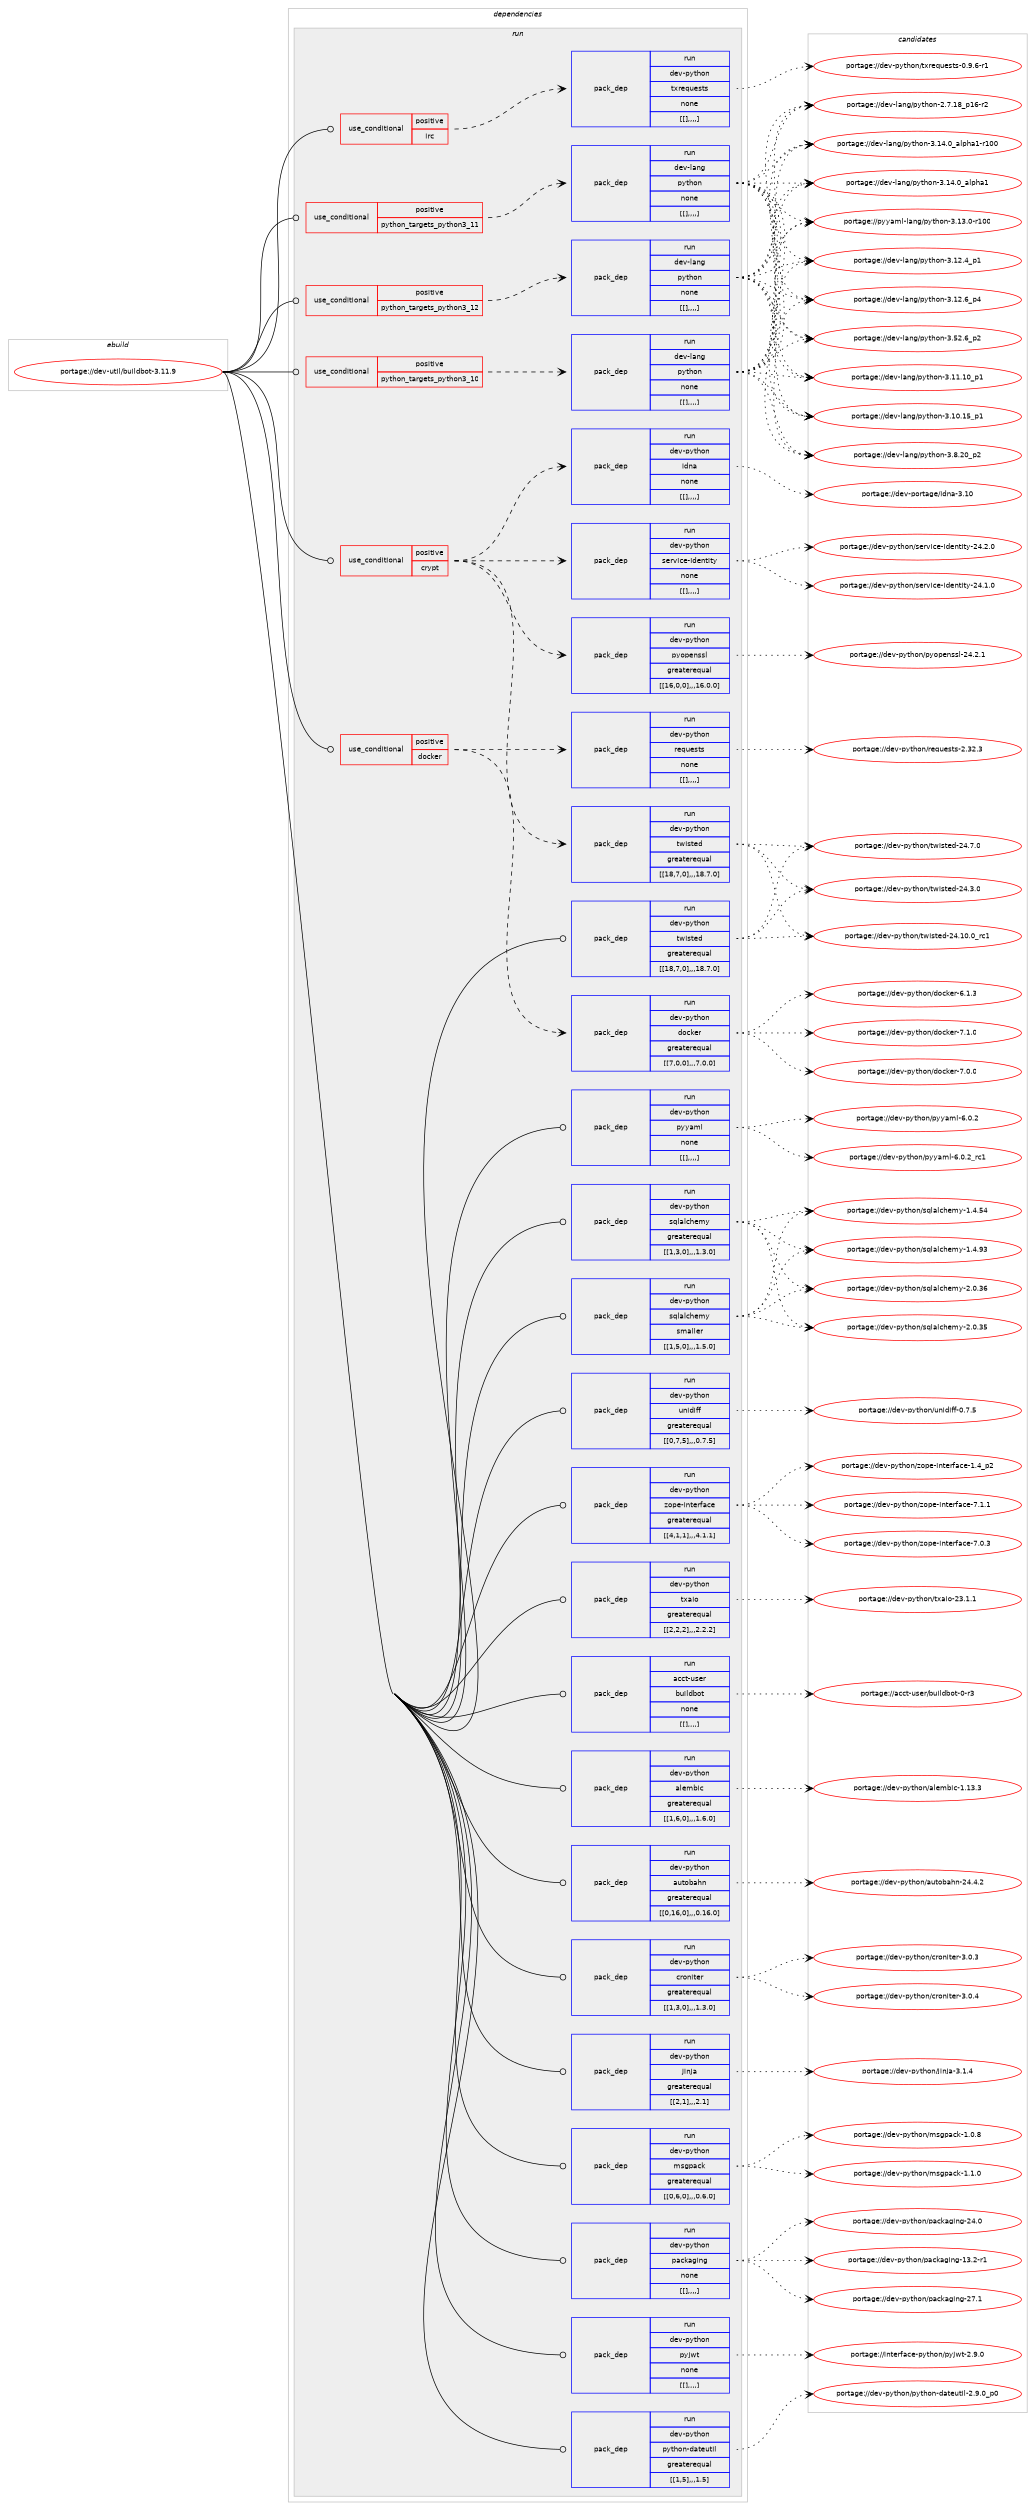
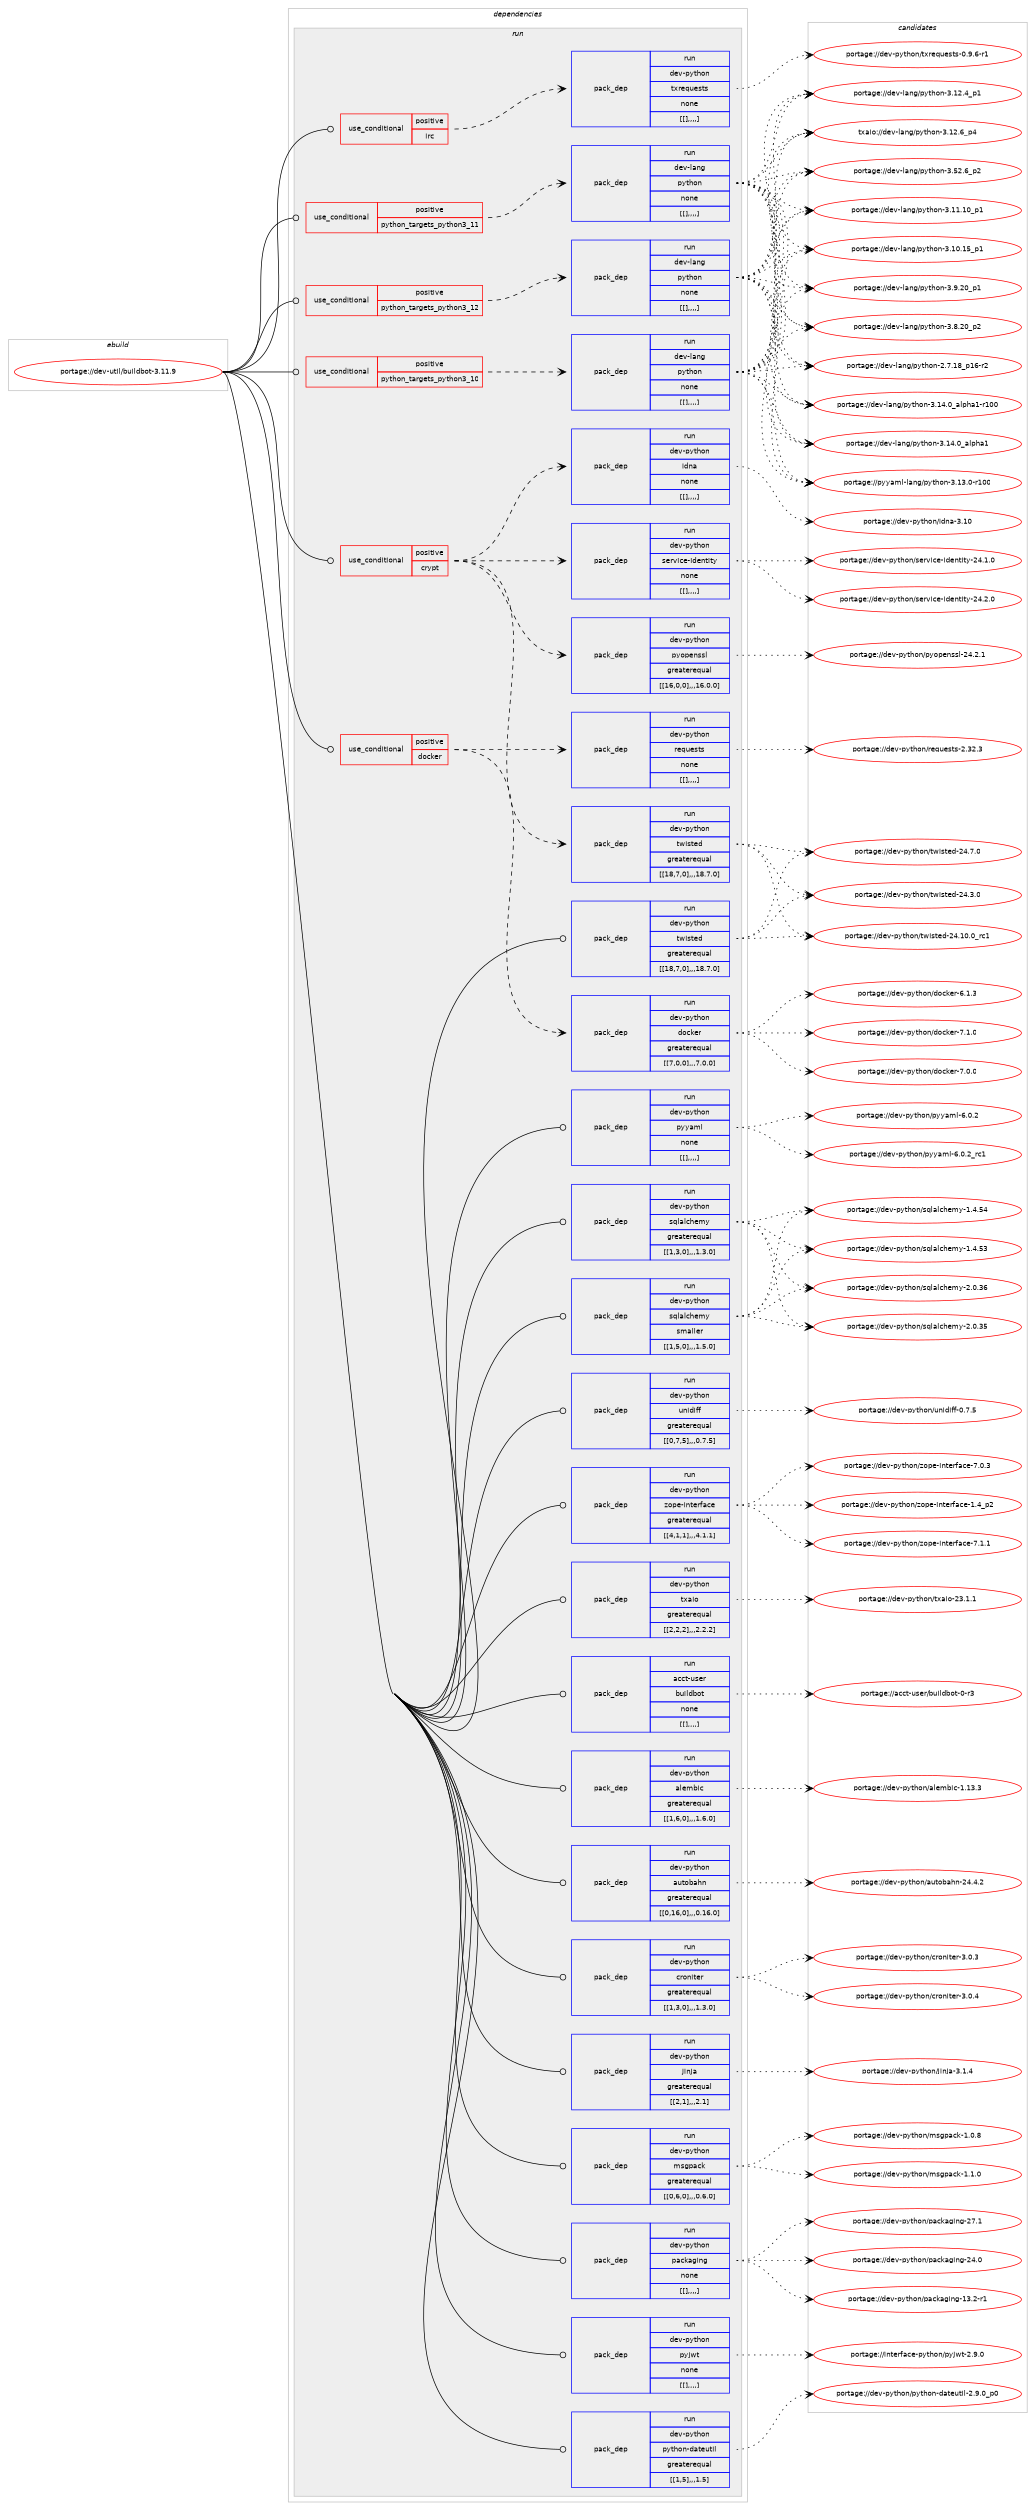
none -> (918, 288)
(918, 300) -> (918, 133)
(918, 494) -> (918, 522)
(918, 1250) -> (918, 1249)
